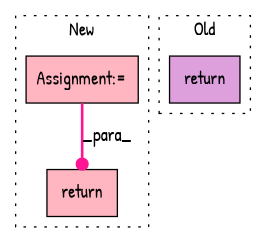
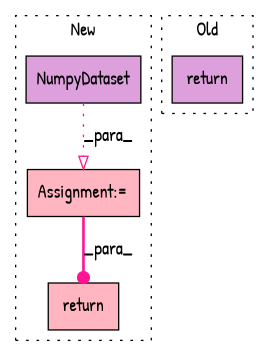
none -> (83, 80)
